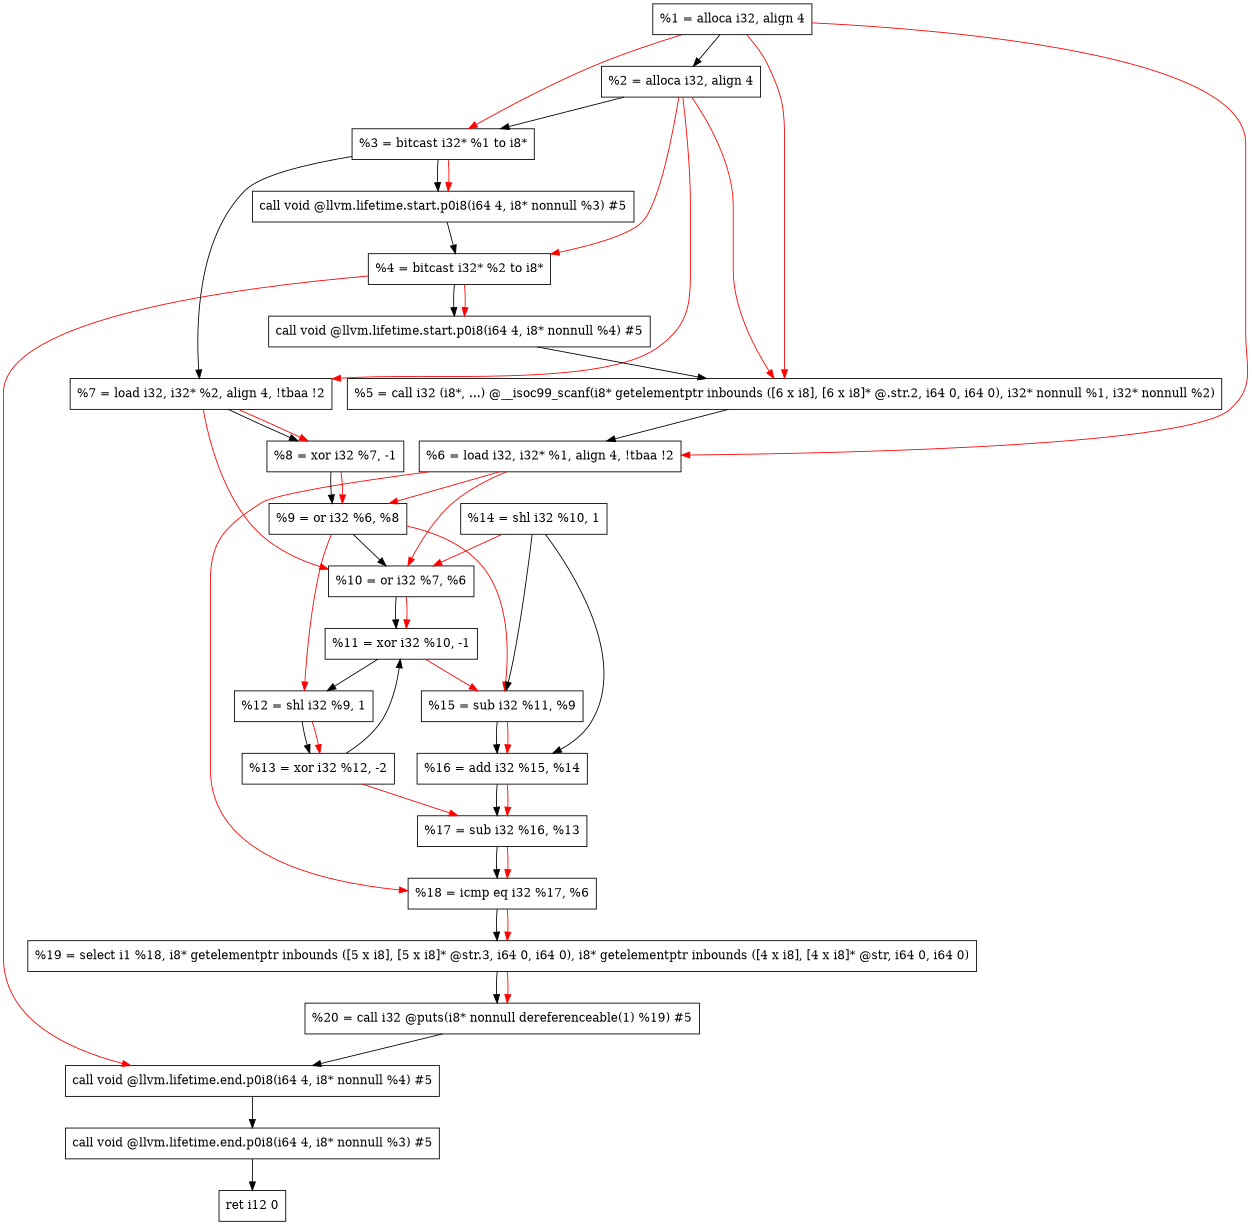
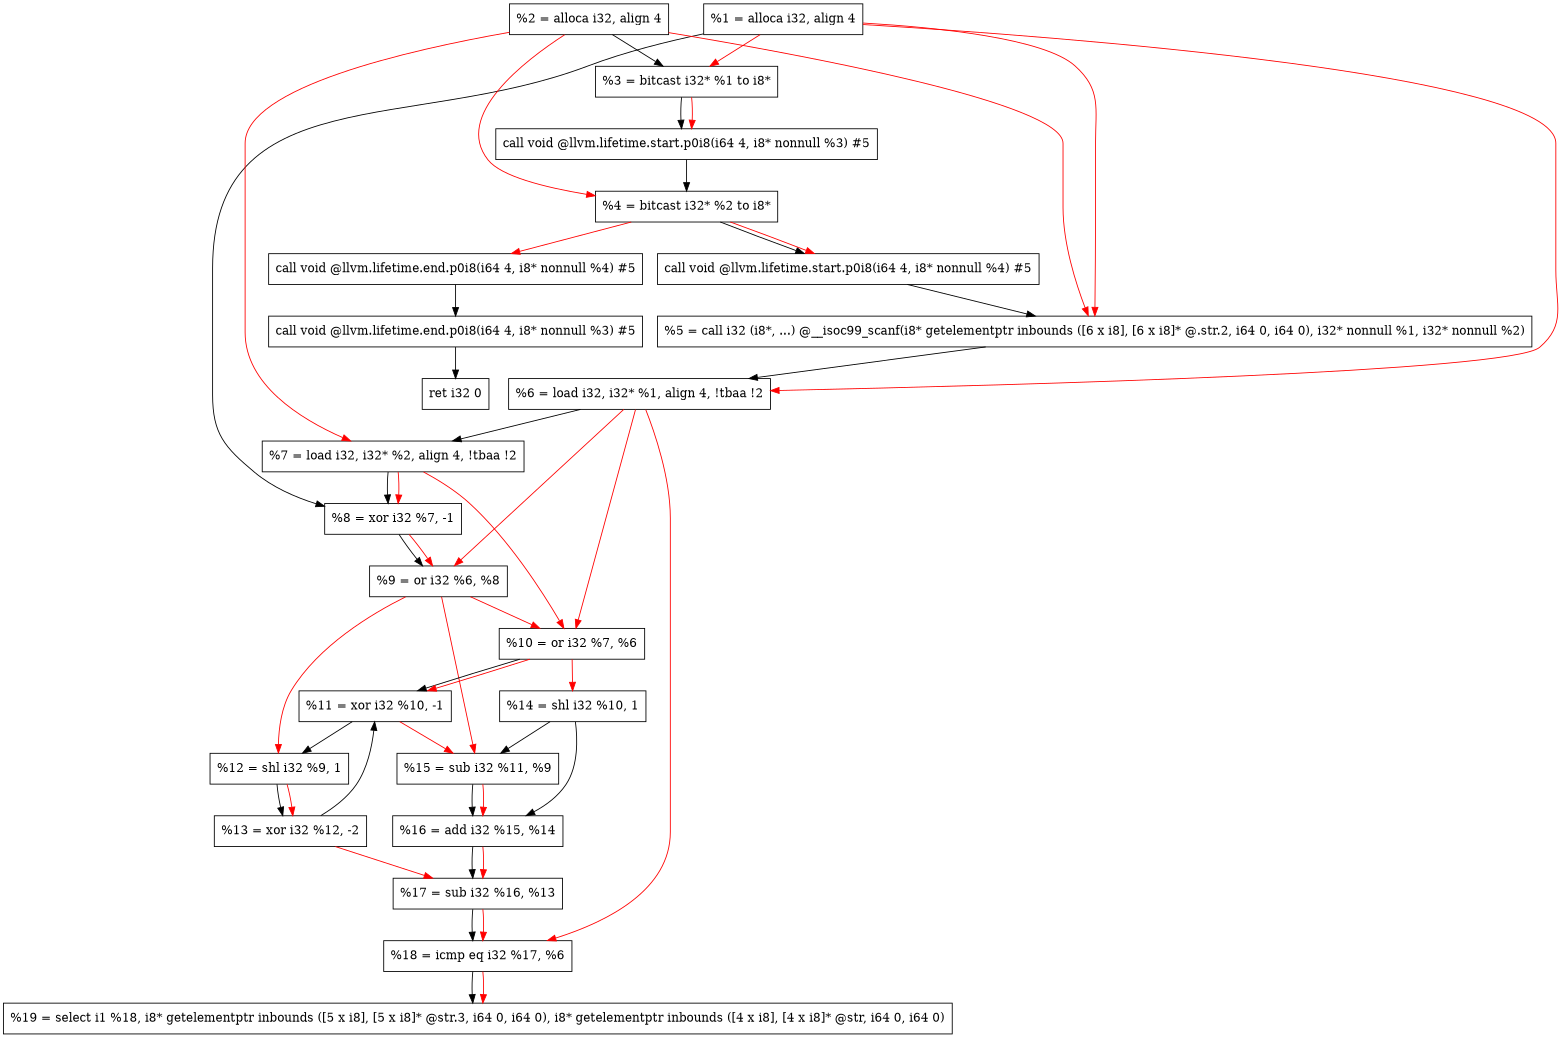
(709, 47) -> (279, 142)
(223, 222) -> (521, 424)
(366, 547) -> (501, 611)
(472, 548) -> (572, 671)
(502, 1019) -> none
(252, 1206) -> (456, 394)
